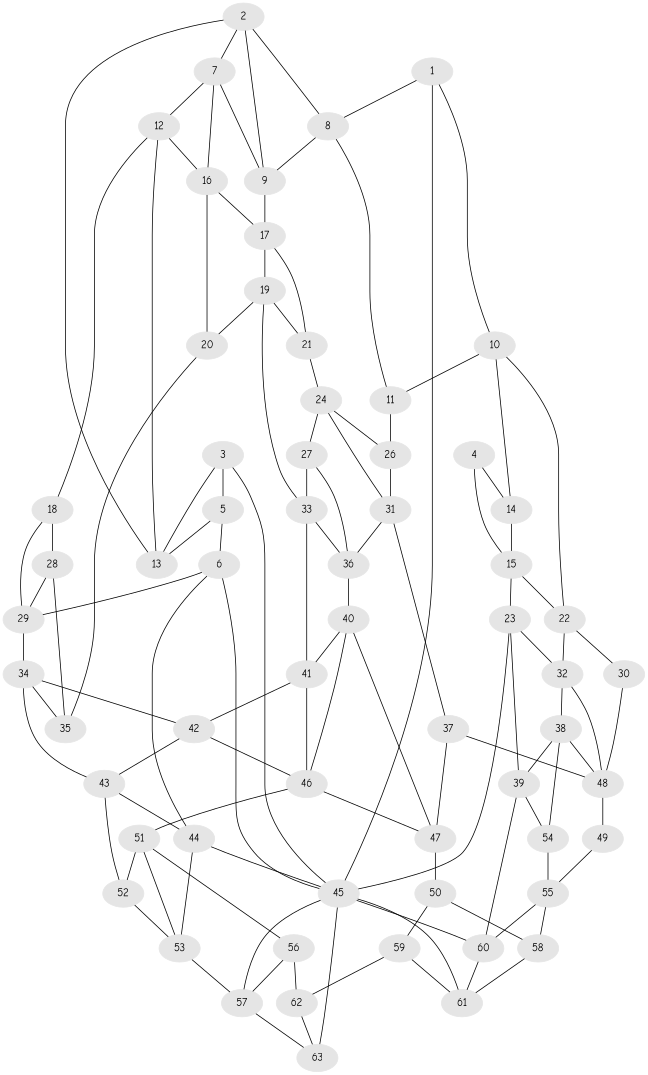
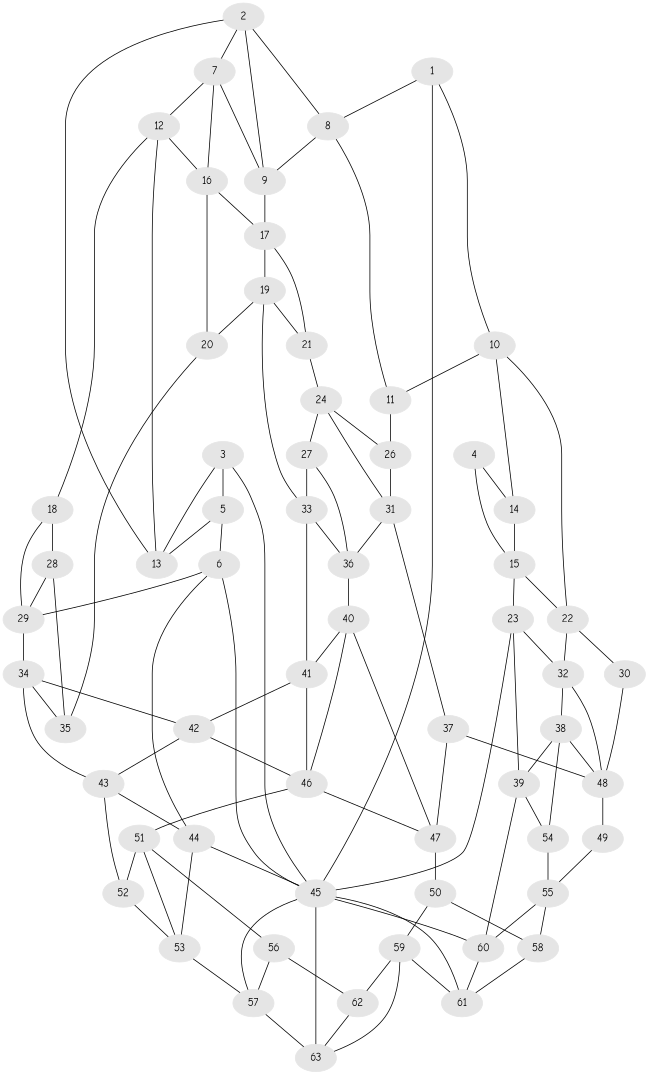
none -> (384, 1019)
